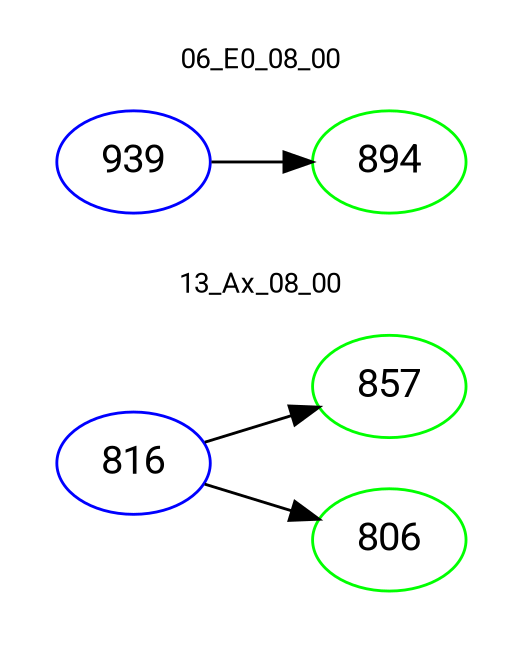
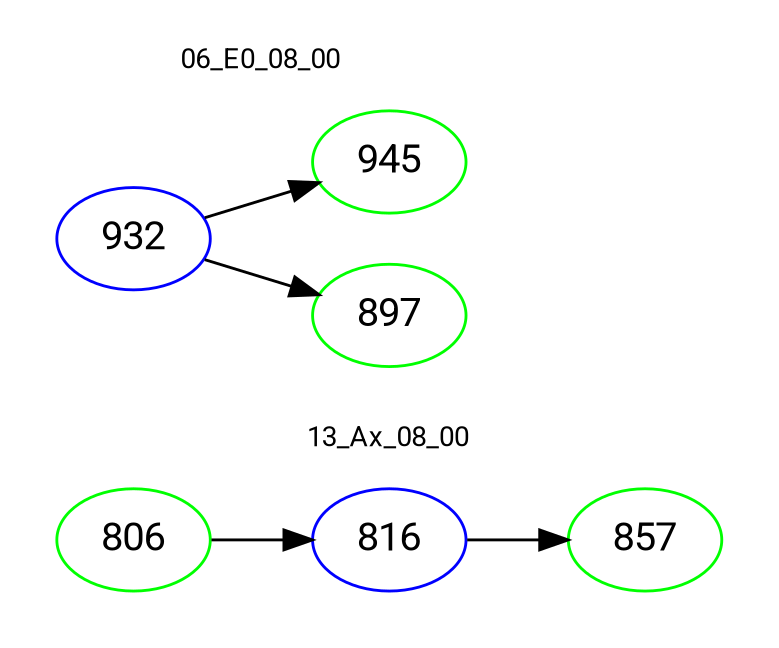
(134, 162) -> (134, 239)
(389, 162) -> (389, 315)
none -> (389, 162)
(248, 497) -> (248, 540)
